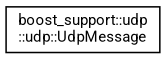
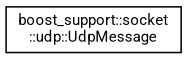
(83, 30) -> (94, 30)
